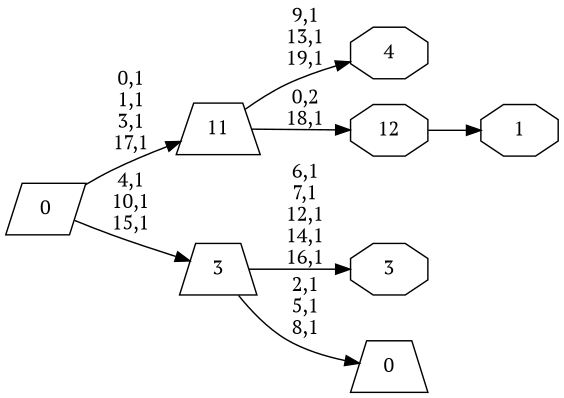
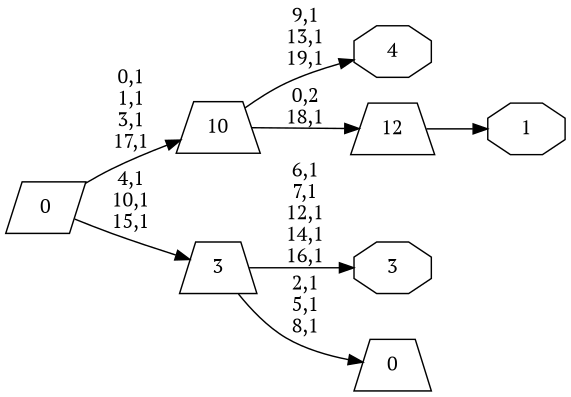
(218, 129) -> (218, 127)
(389, 130) -> (393, 129)
